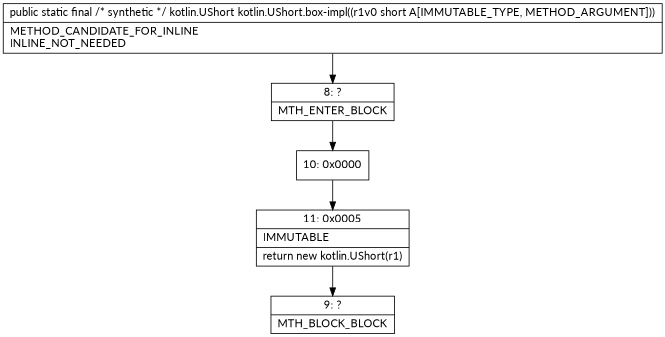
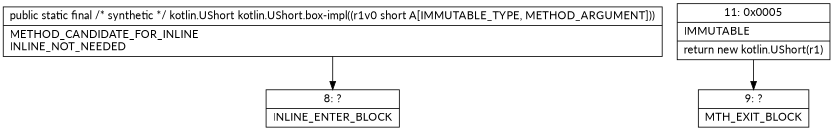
(333, 111) -> (333, 117)
(333, 165) -> none
(333, 324) -> (754, 117)
